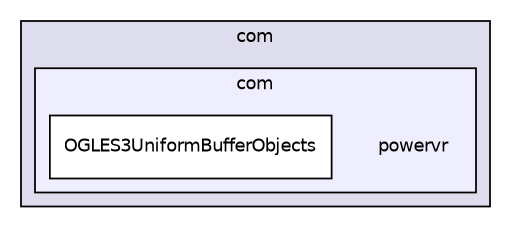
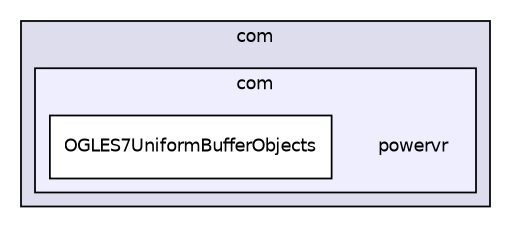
(191, 147) -> (191, 147)
